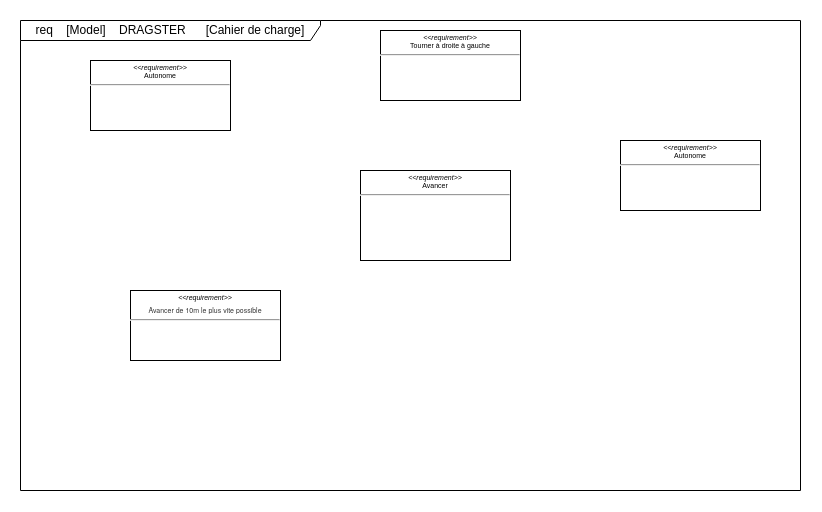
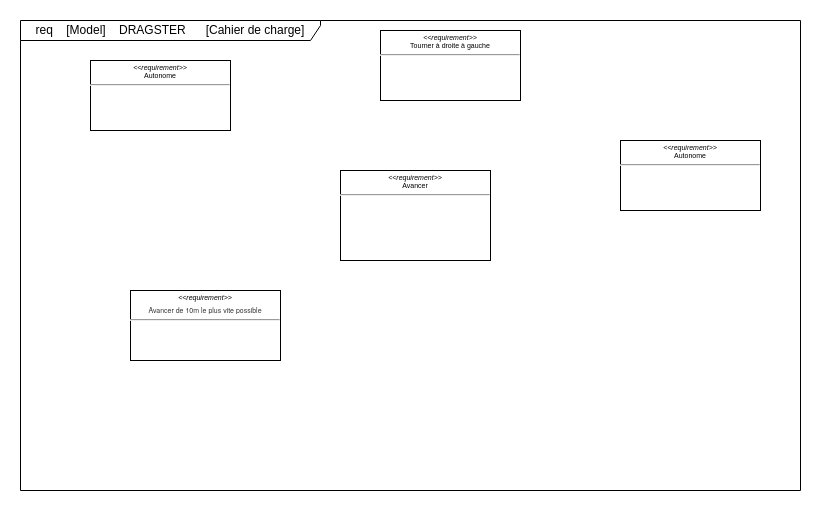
(436, 216) -> (416, 216)
